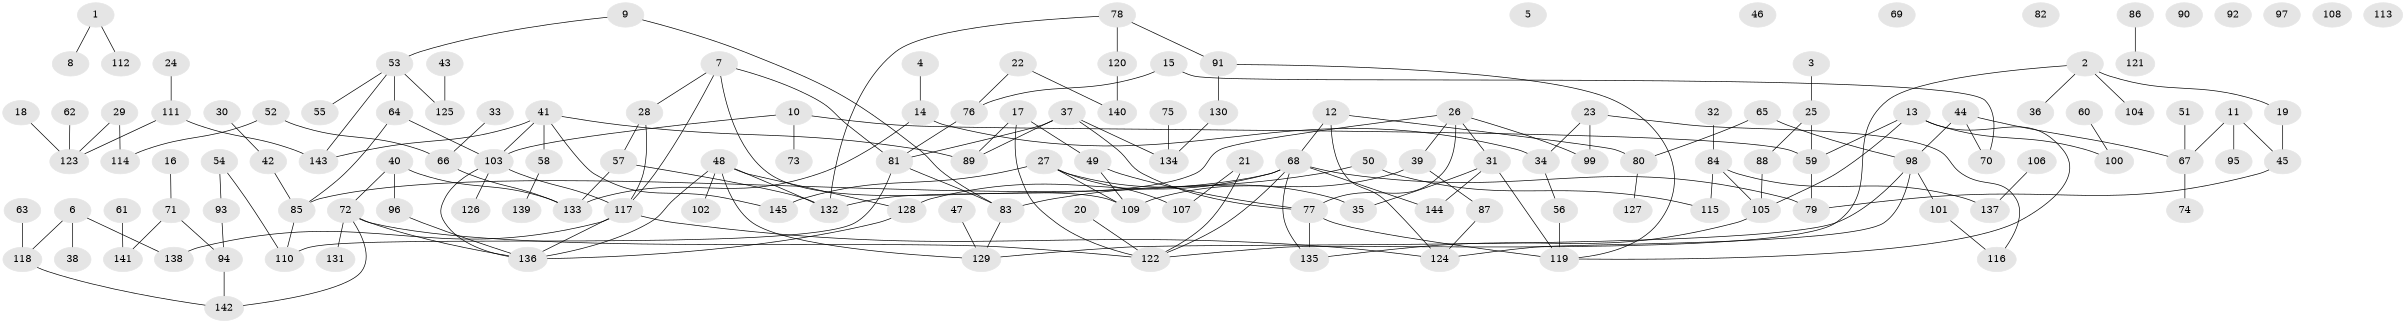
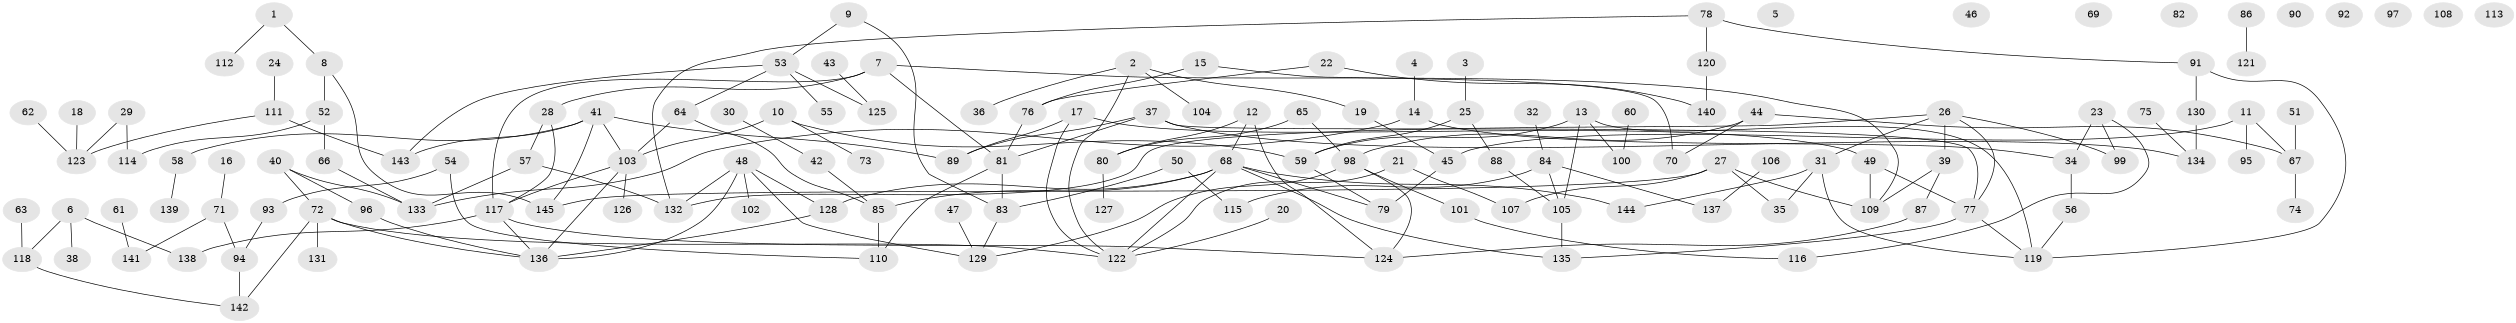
none -> (324, 88)
(495, 113) -> none
none -> (397, 188)
